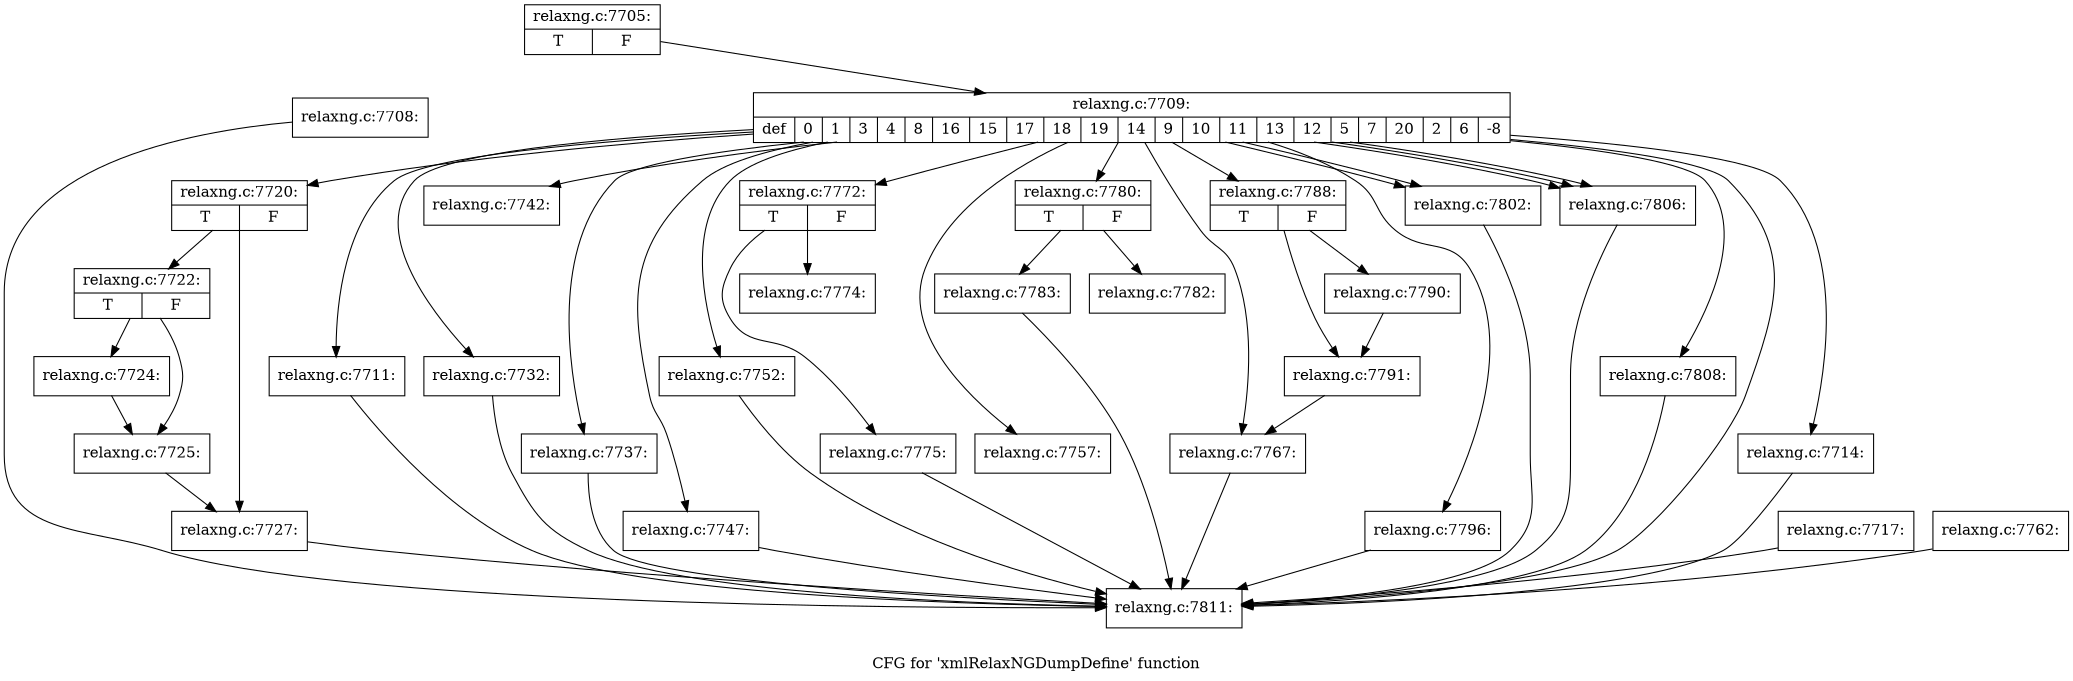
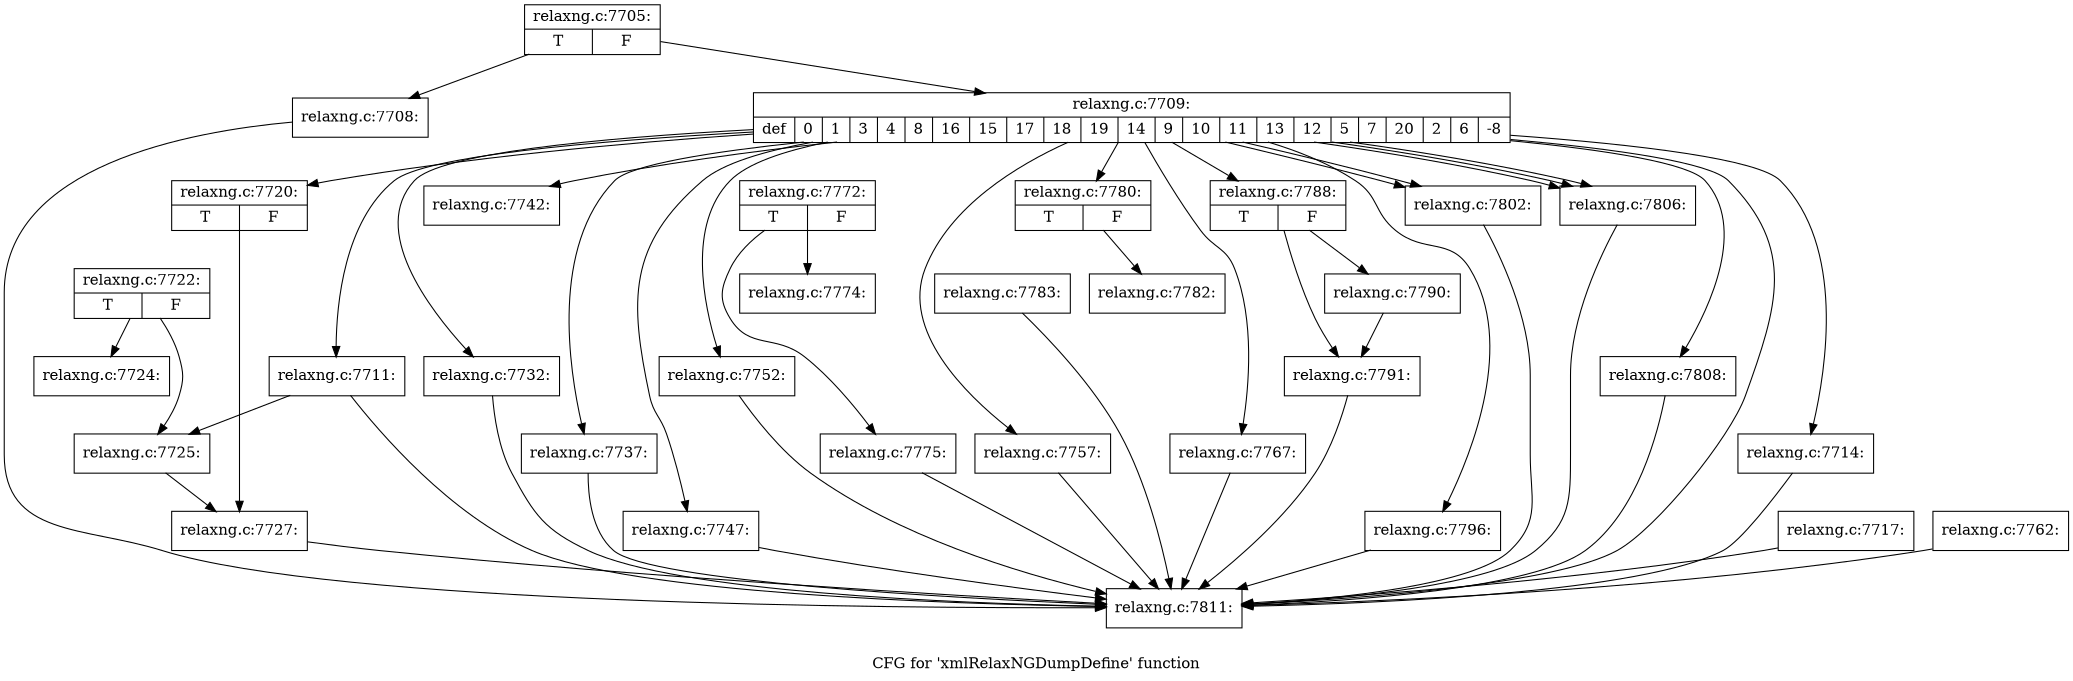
none -> (474, 74)
(962, 162) -> none
(195, 246) -> none
(1044, 248) -> none
(119, 410) -> (247, 412)
(1300, 412) -> (1294, 501)
none -> (1105, 527)
